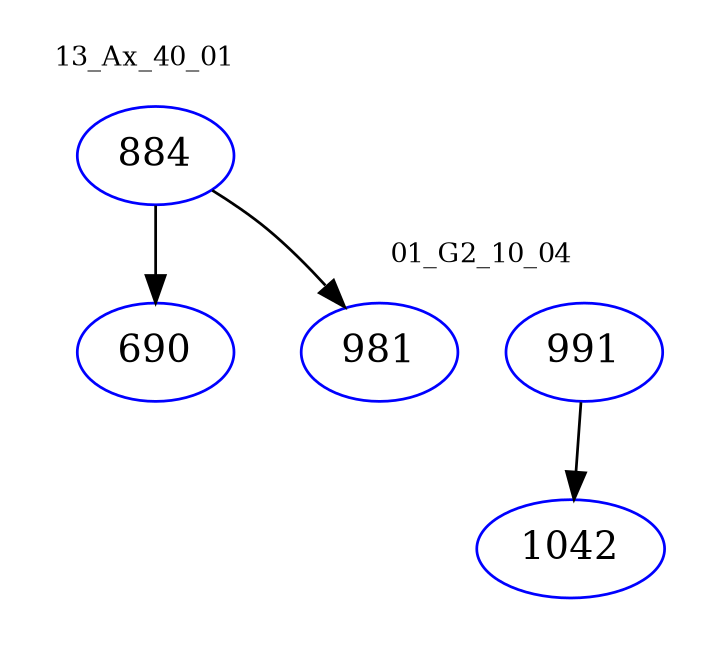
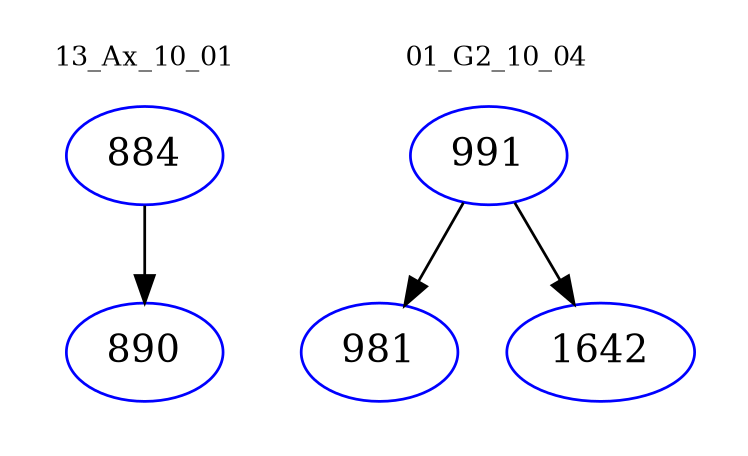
(145, 59) -> (145, 59)
(297, 256) -> (441, 242)
(156, 352) -> (145, 352)
(571, 549) -> (601, 352)
